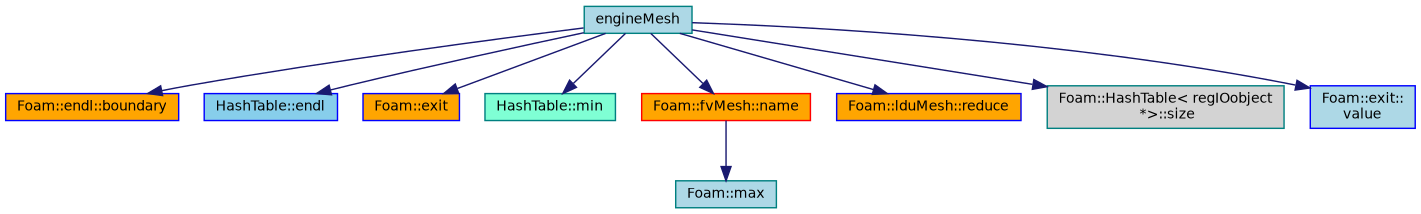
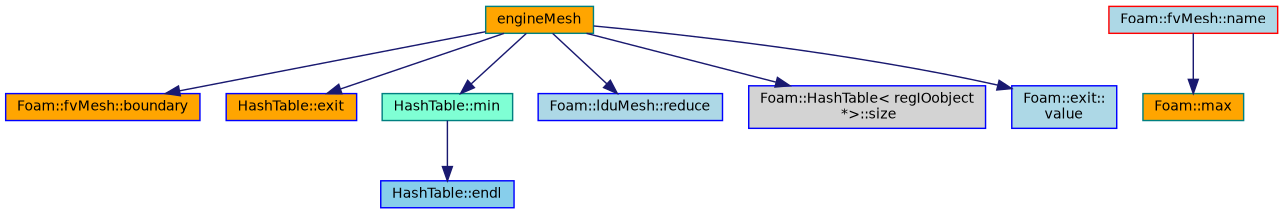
(638, 20) -> (540, 20)
(677, 58) -> none
(457, 60) -> (447, 143)
(92, 107) -> (103, 107)
(411, 107) -> (291, 107)
(726, 107) -> (1193, 20)
(929, 107) -> (630, 107)
(1166, 107) -> (867, 107)
(726, 194) -> (1193, 107)
